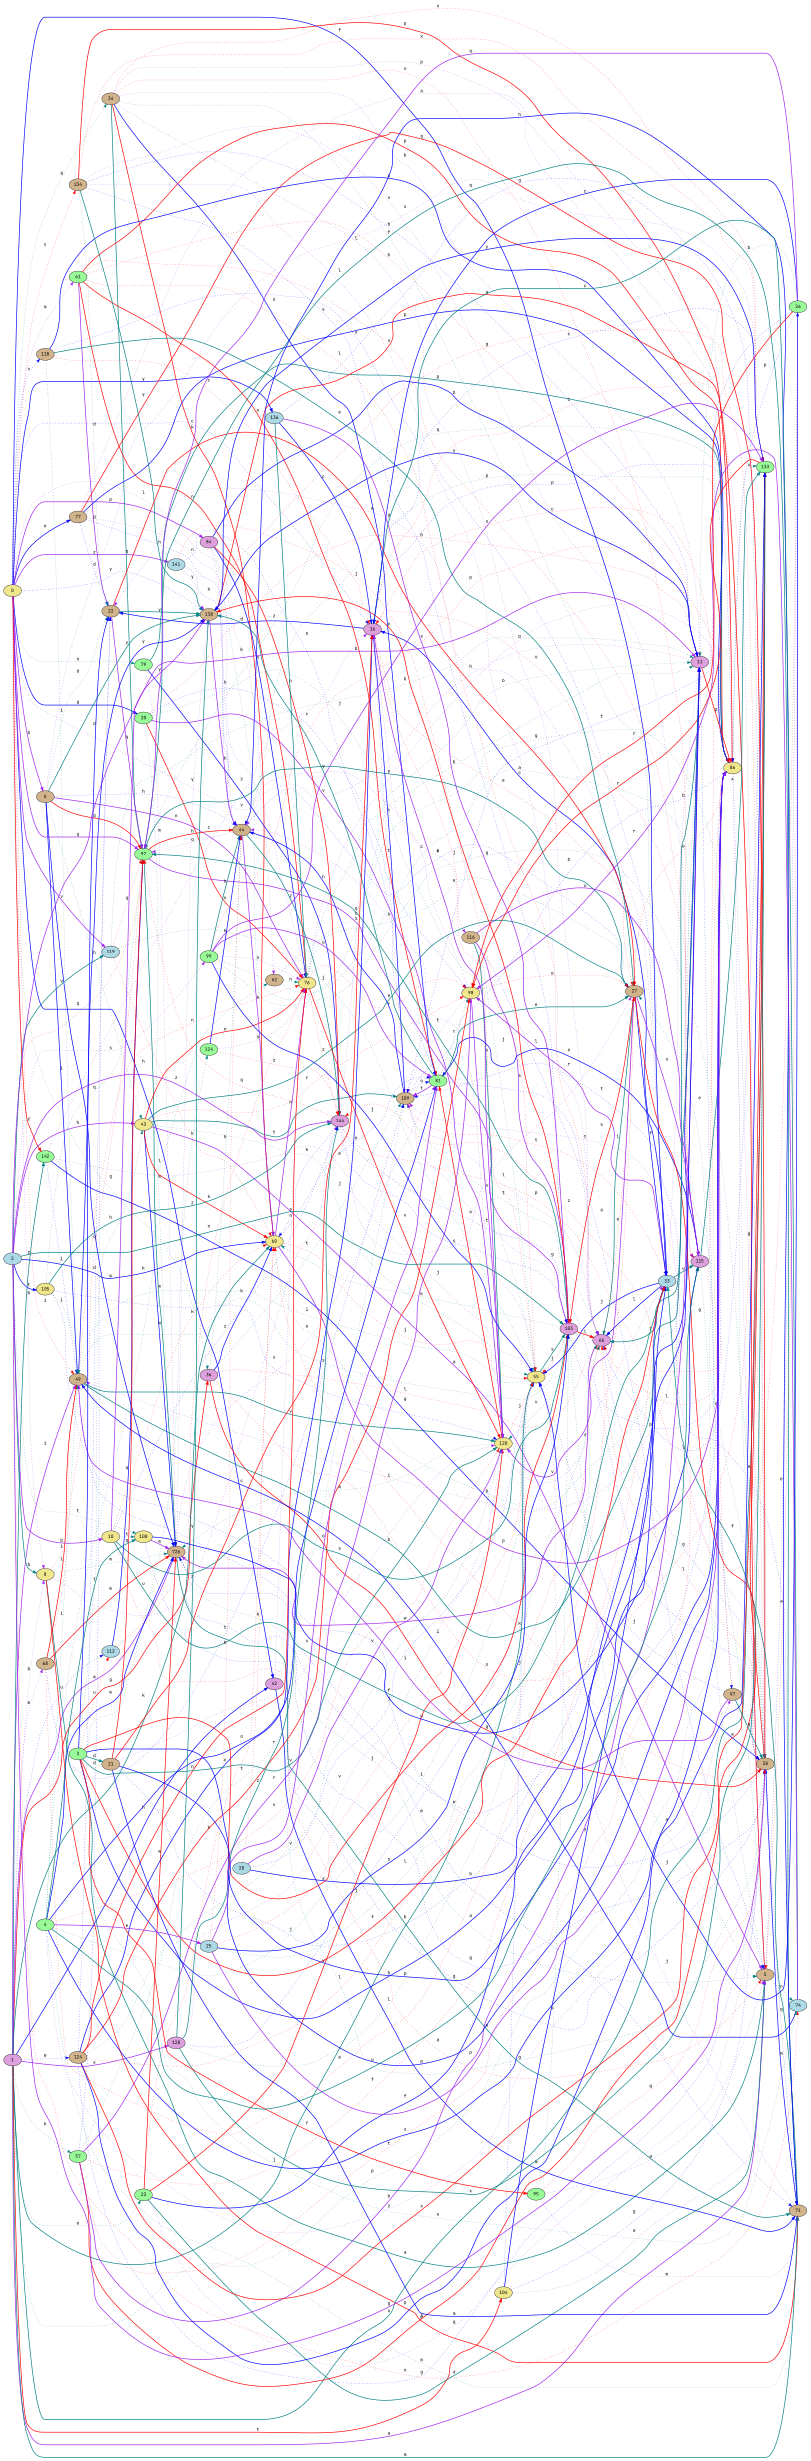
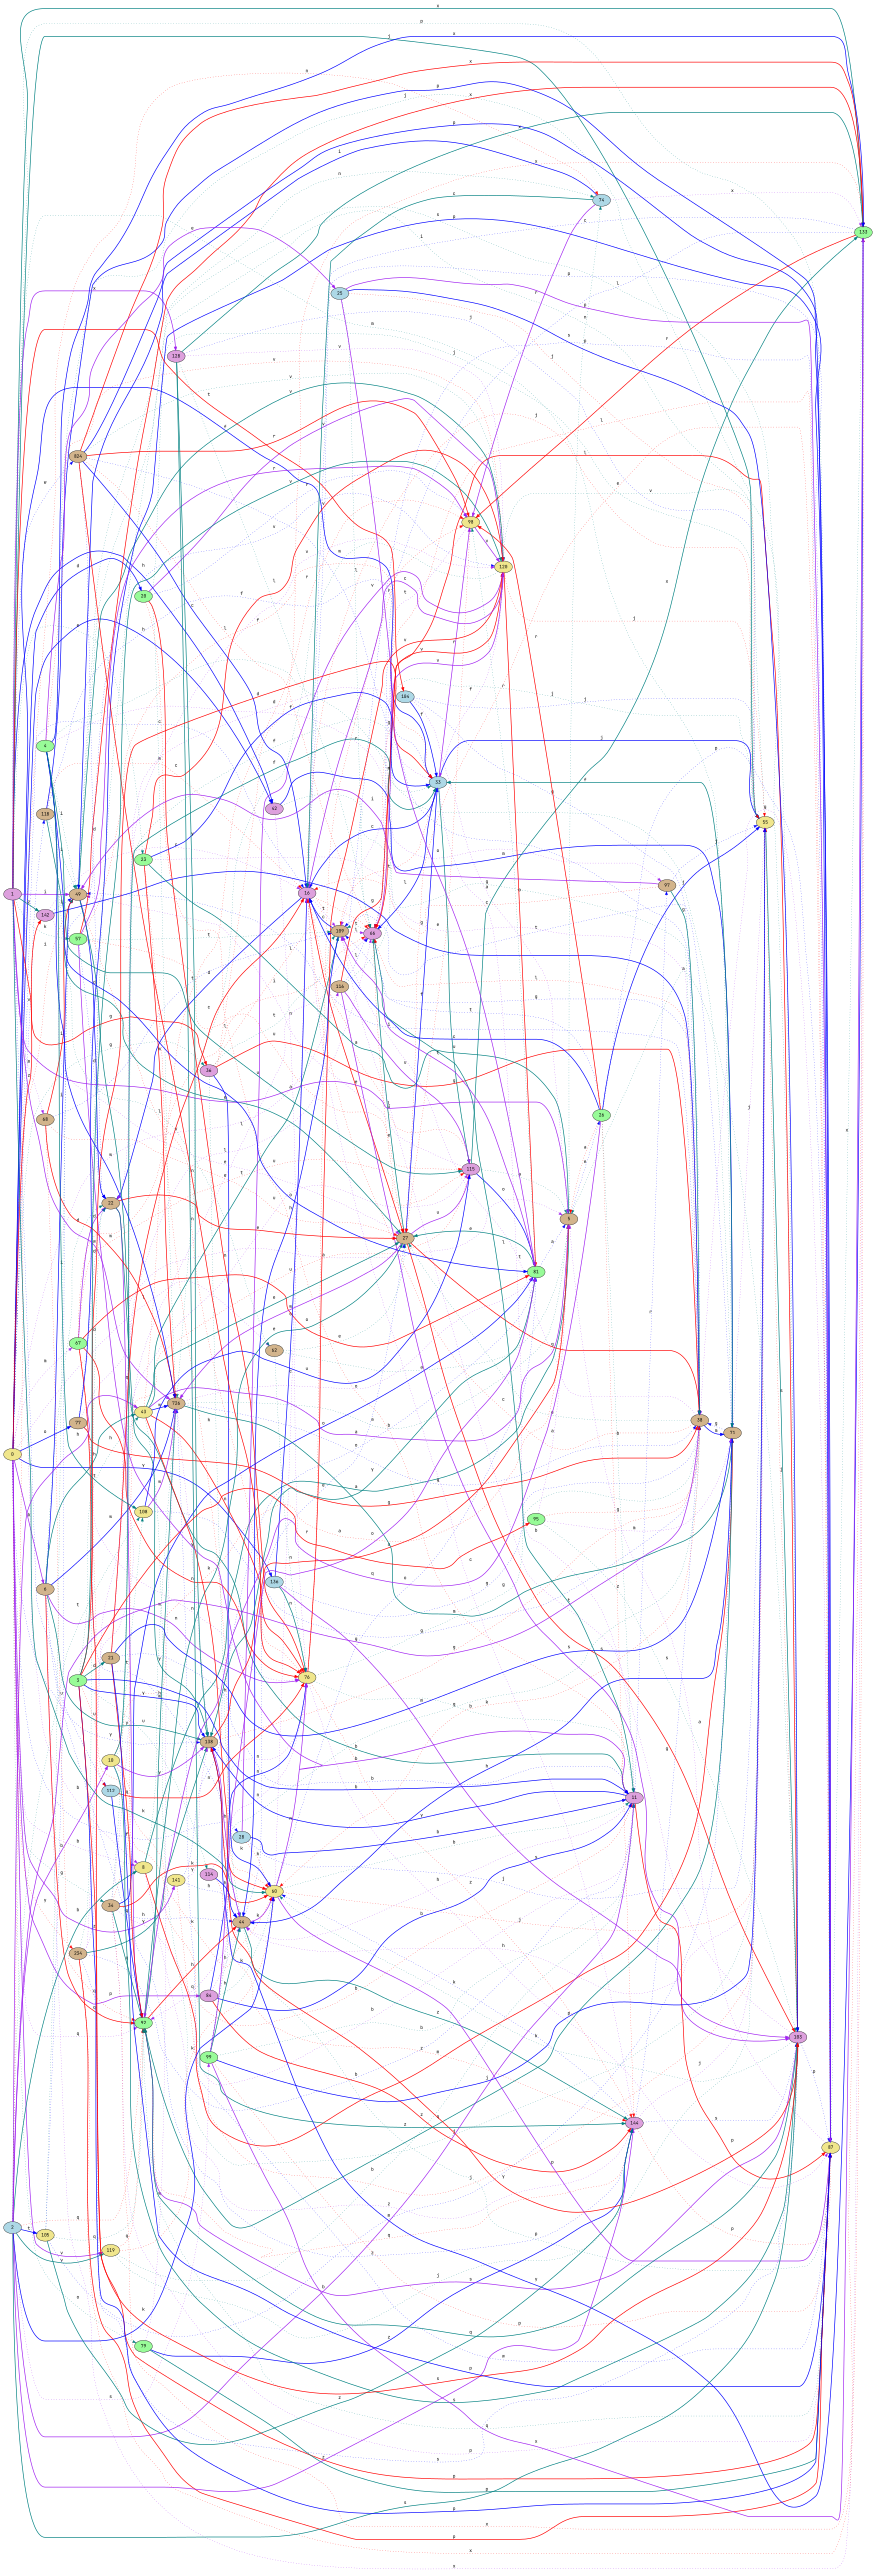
none -> (743, 193)
(78, 277) -> (78, 1343)
(176, 565) -> (176, 1880)
(24, 766) -> (18, 1798)
(733, 768) -> (831, 2148)
(520, 798) -> (347, 1058)
(405, 827) -> (292, 1394)
(111, 952) -> (111, 2250)
(97, 967) -> (71, 1488)
(209, 1050) -> (209, 1875)
(417, 1087) -> none
(45, 1157) -> (45, 915)
(493, 1213) -> (422, 652)
(199, 1341) -> (234, 1757)
(230, 1390) -> none
(68, 1481) -> none
none -> (29, 1731)
(373, 1917) -> (258, 694)
(78, 2057) -> (78, 456)
(389, 2143) -> (274, 1034)
(389, 2206) -> (356, 739)
(503, 2293) -> (405, 697)
(326, 2457) -> (423, 337)
